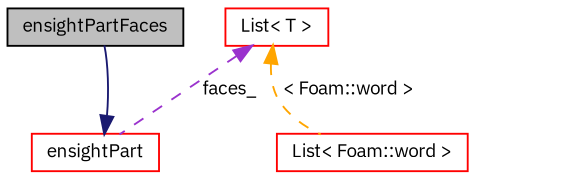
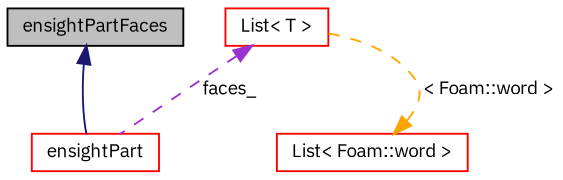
(108, 80) -> (83, 100)
(284, 107) -> (396, 60)
